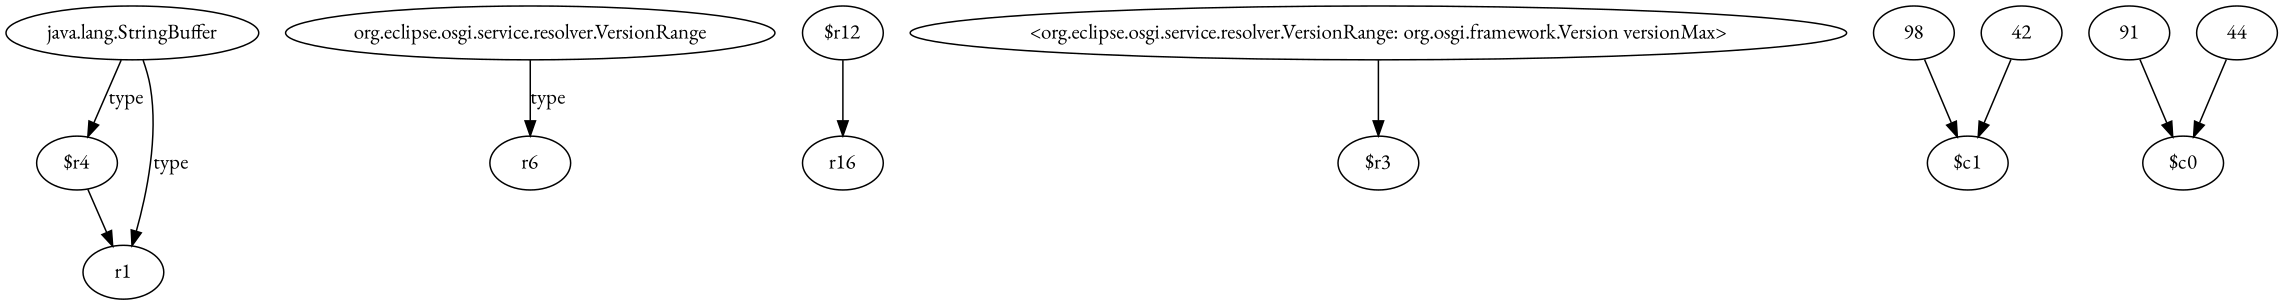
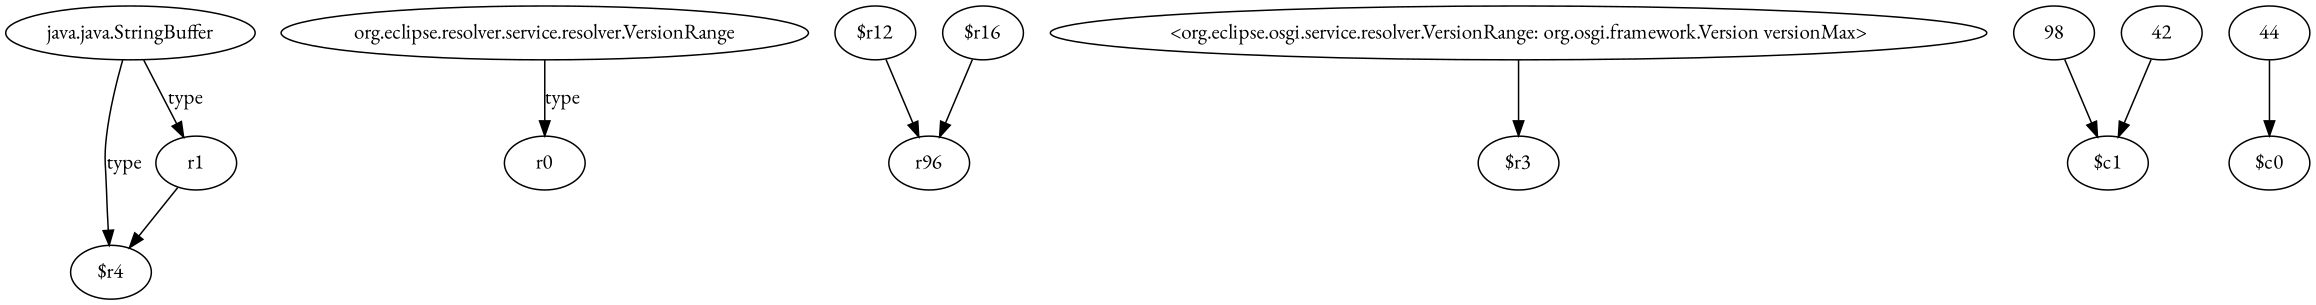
(132, 33) -> (130, 33)
(530, 33) -> (545, 33)
none -> (983, 33)
(2129, 33) -> none
(530, 163) -> (545, 163)
(843, 163) -> (929, 163)
(97, 211) -> (158, 212)
